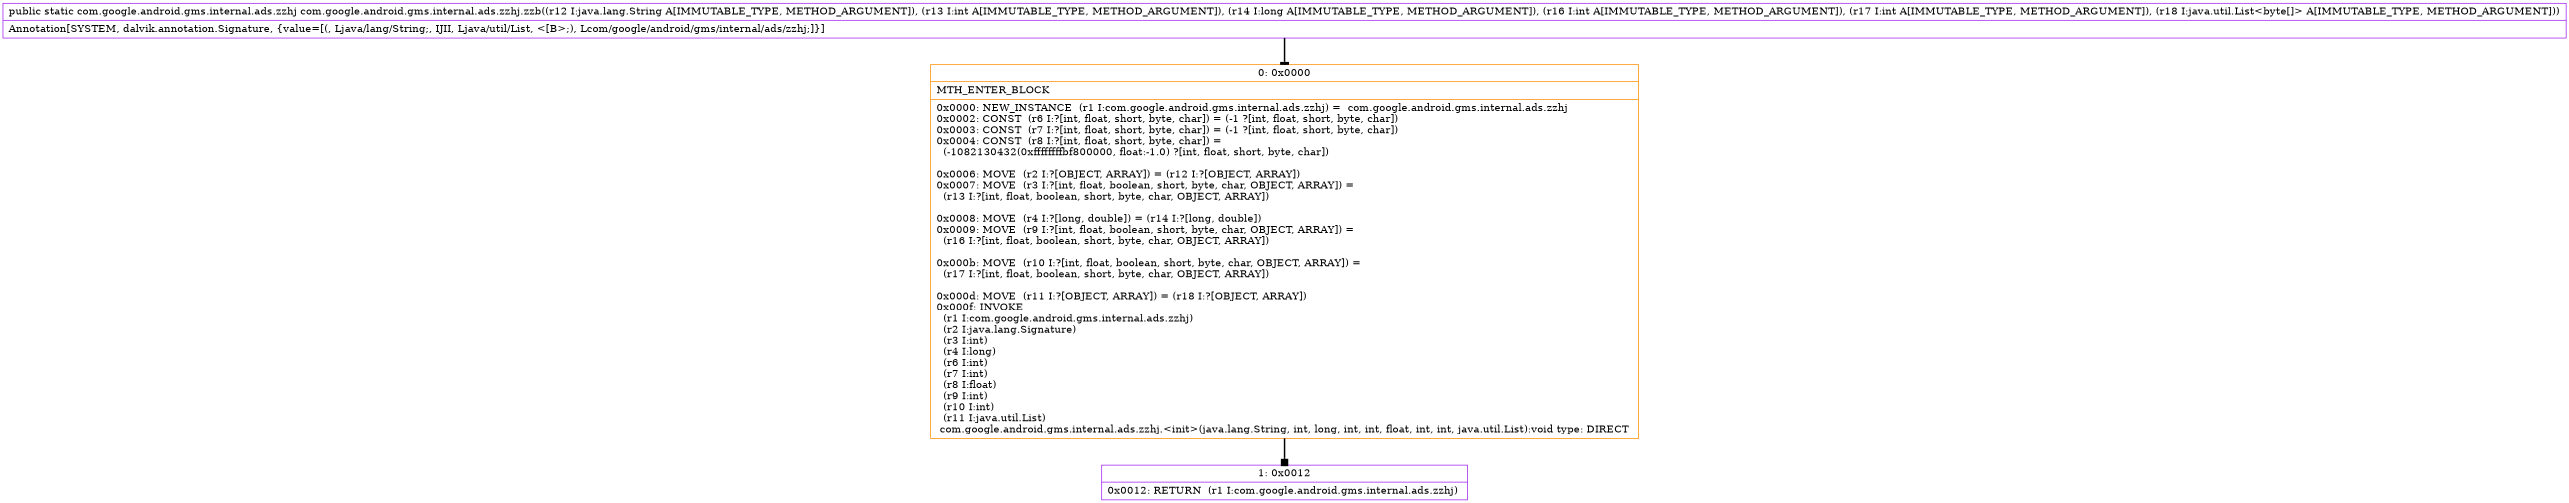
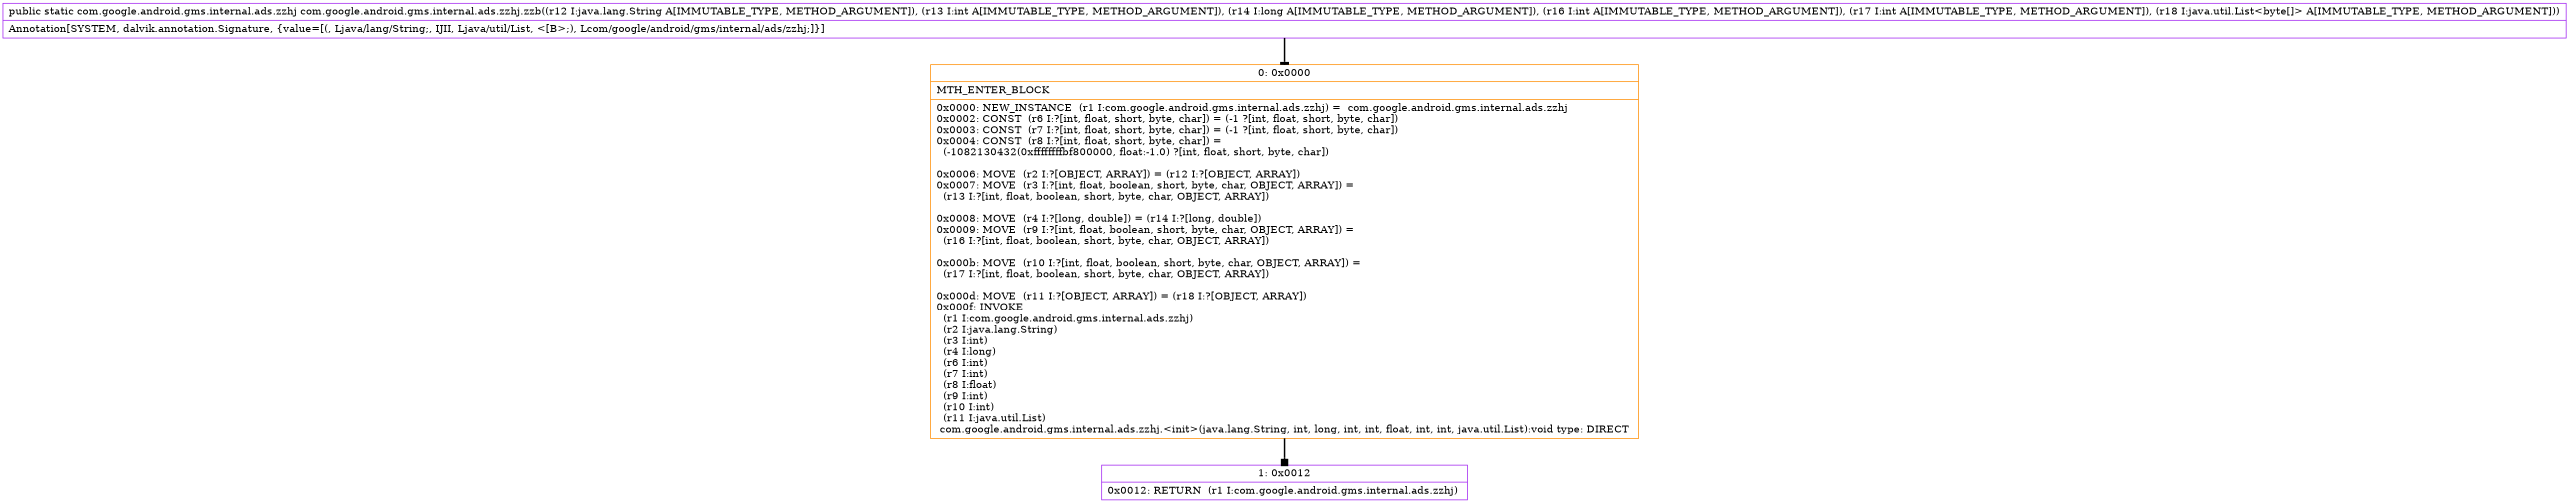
(1007, 330) -> (997, 330)
